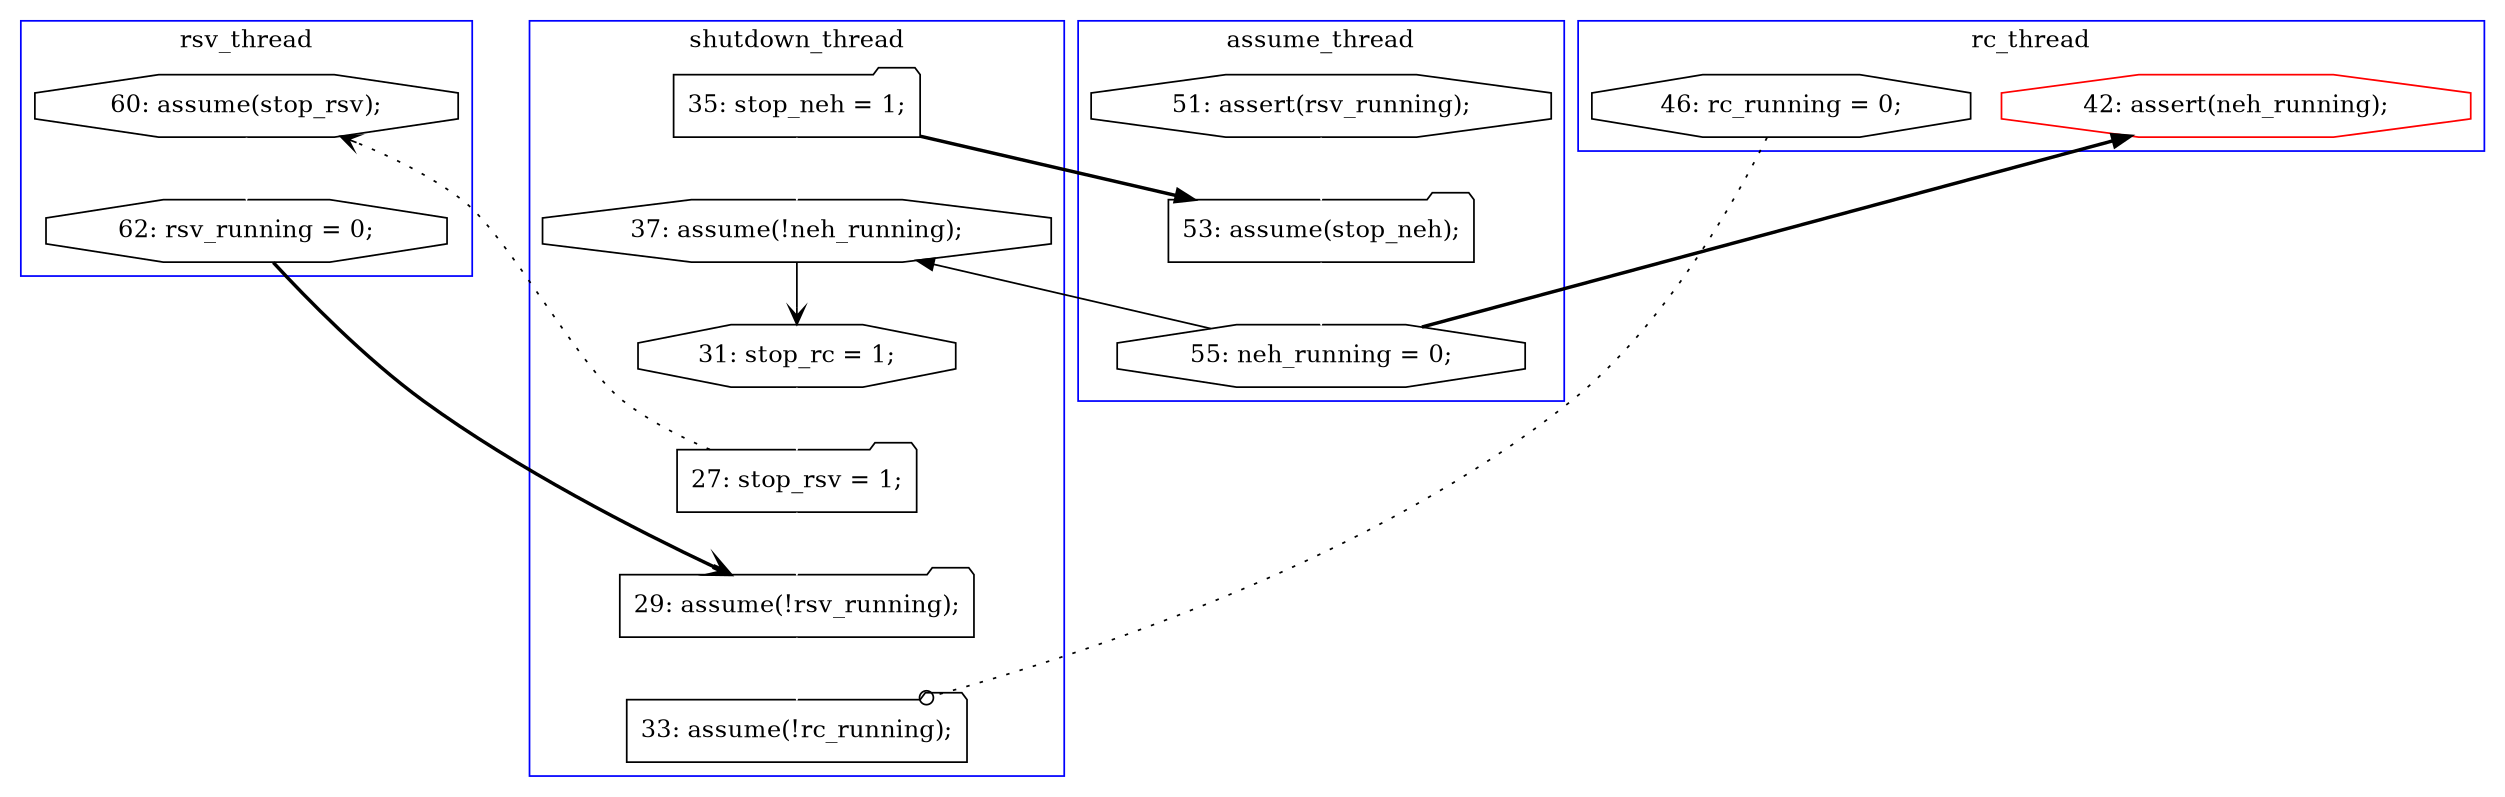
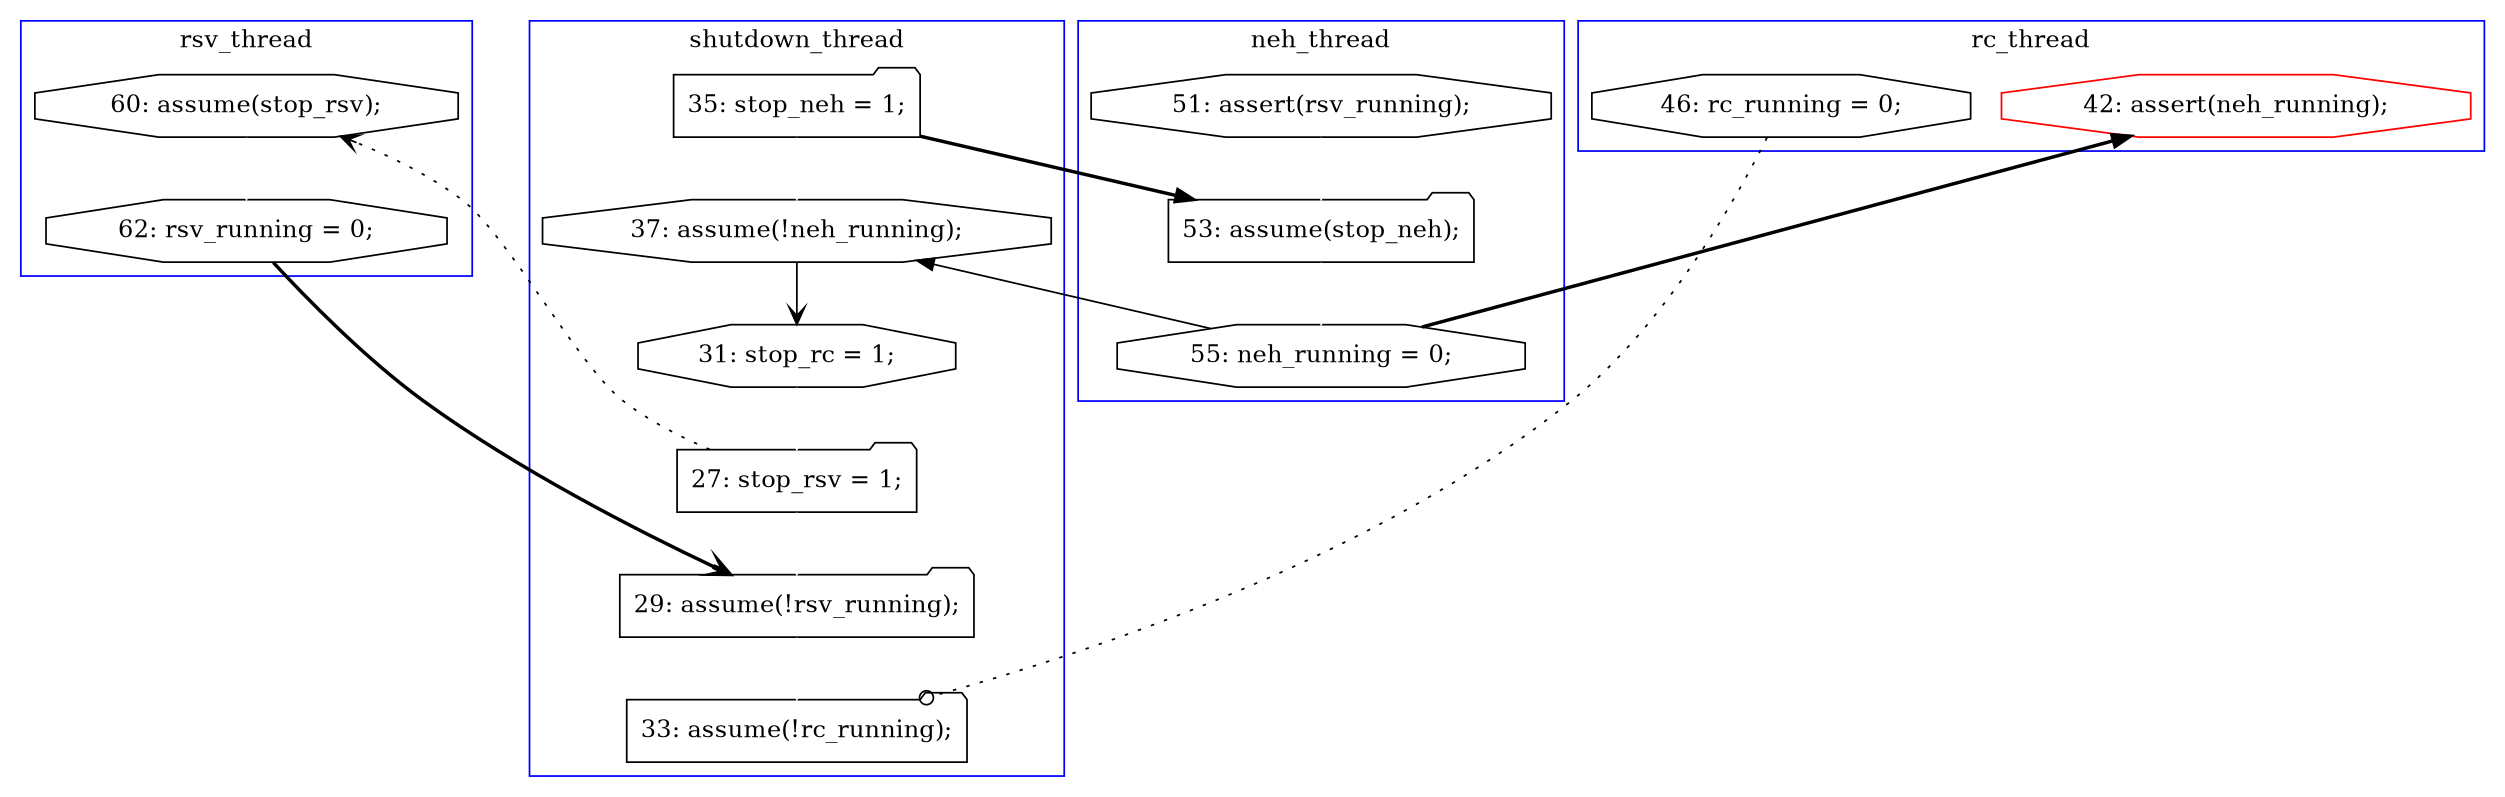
(1321, 41) -> (1321, 41)
